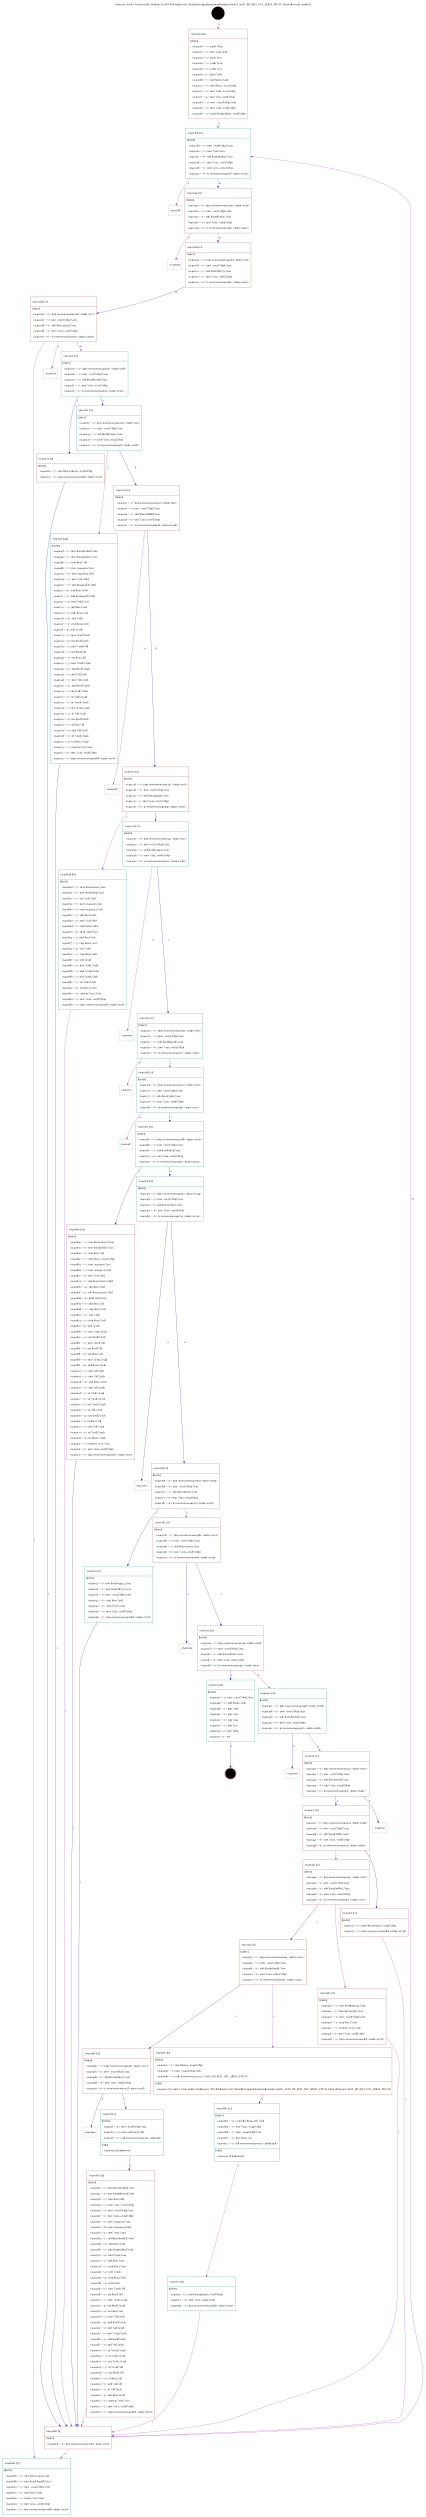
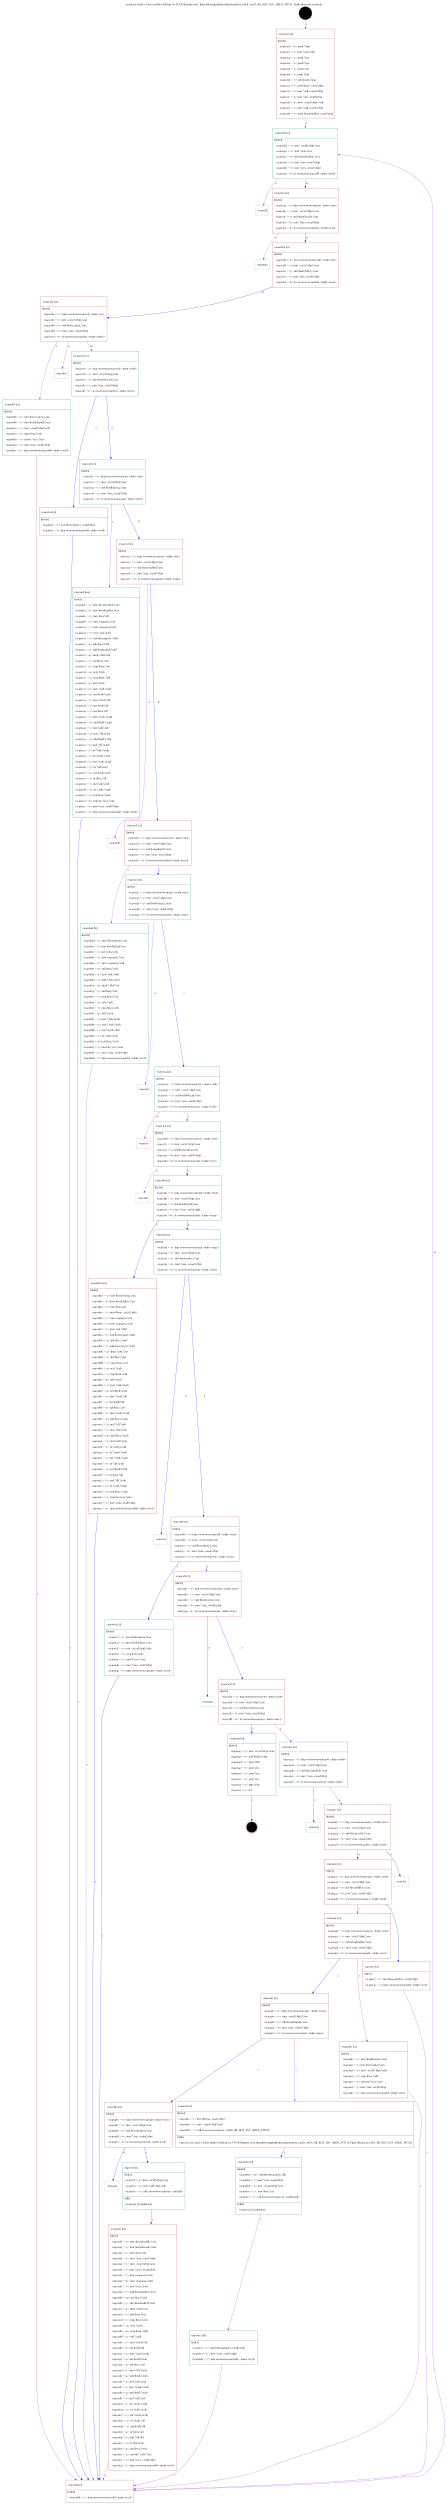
(65, 2453) -> (37, 1472)
